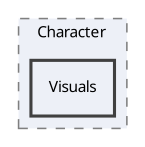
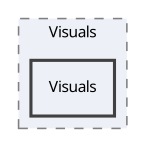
(73, 33) -> (73, 33)
